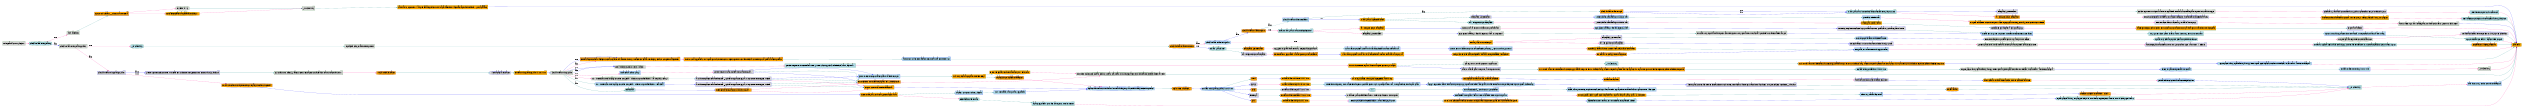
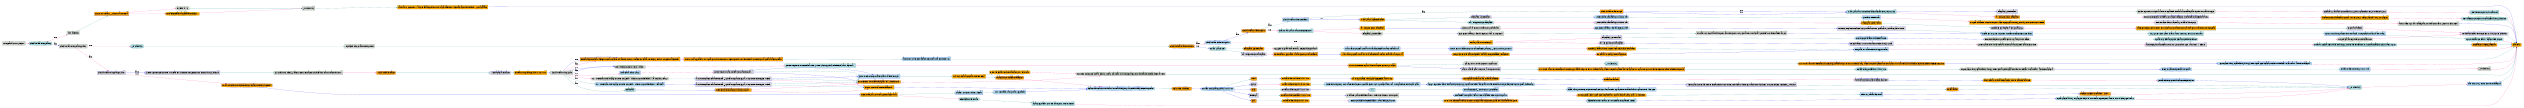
(2443, 28) -> (2411, 31)
